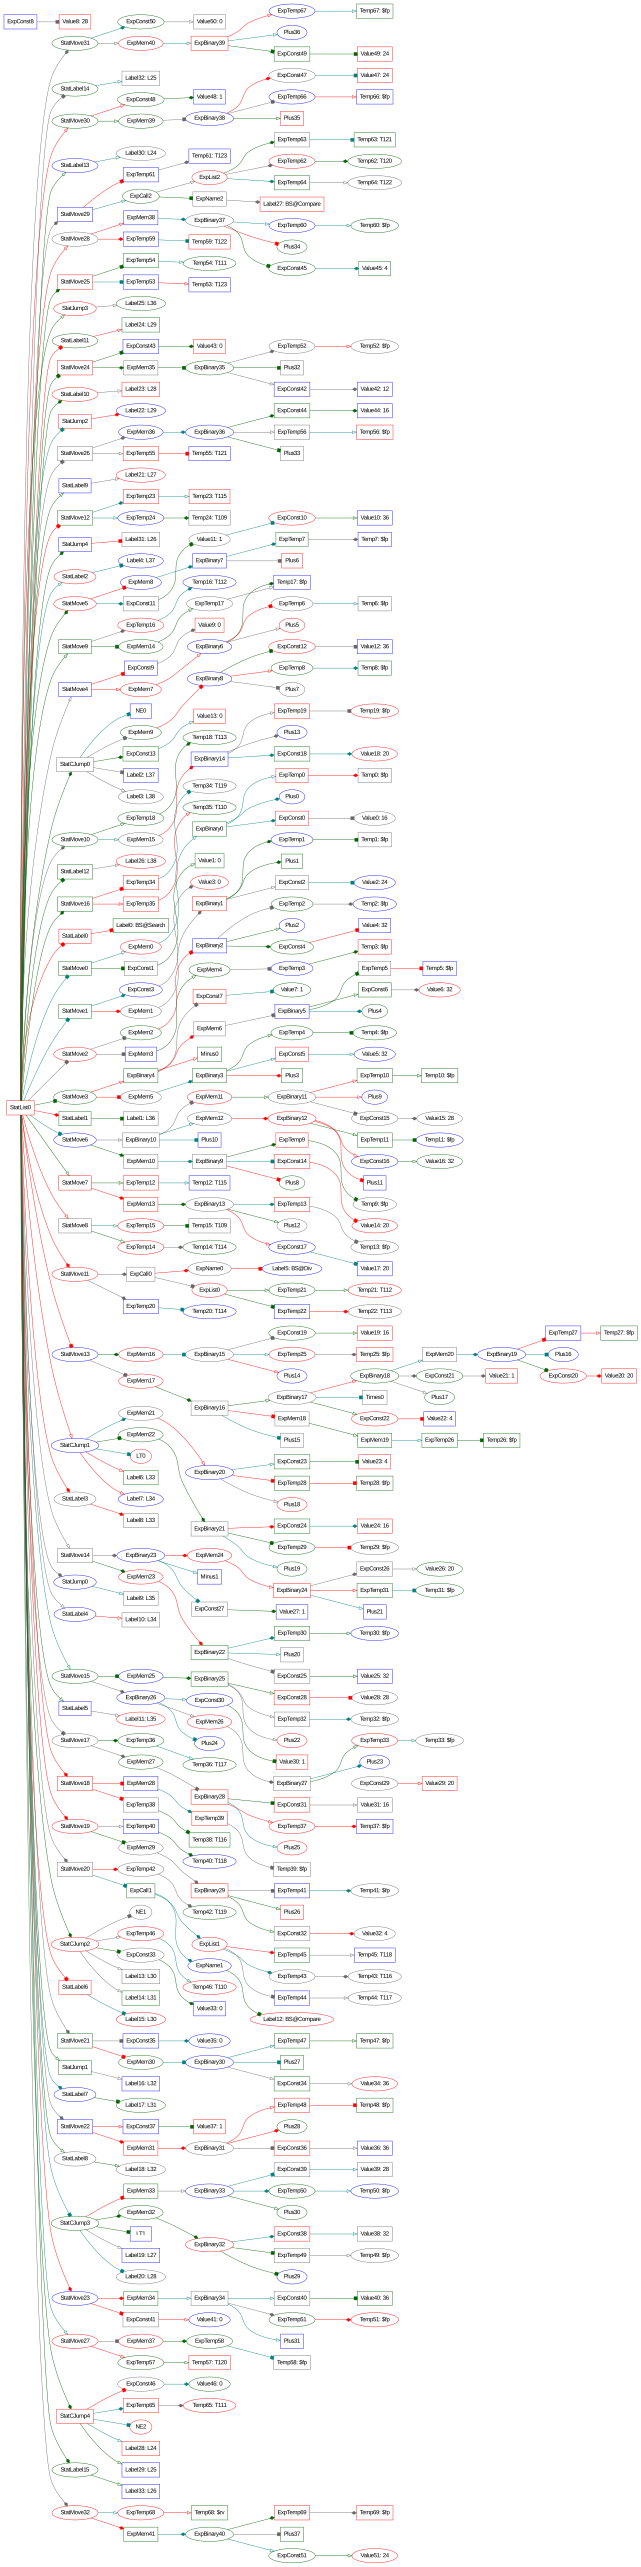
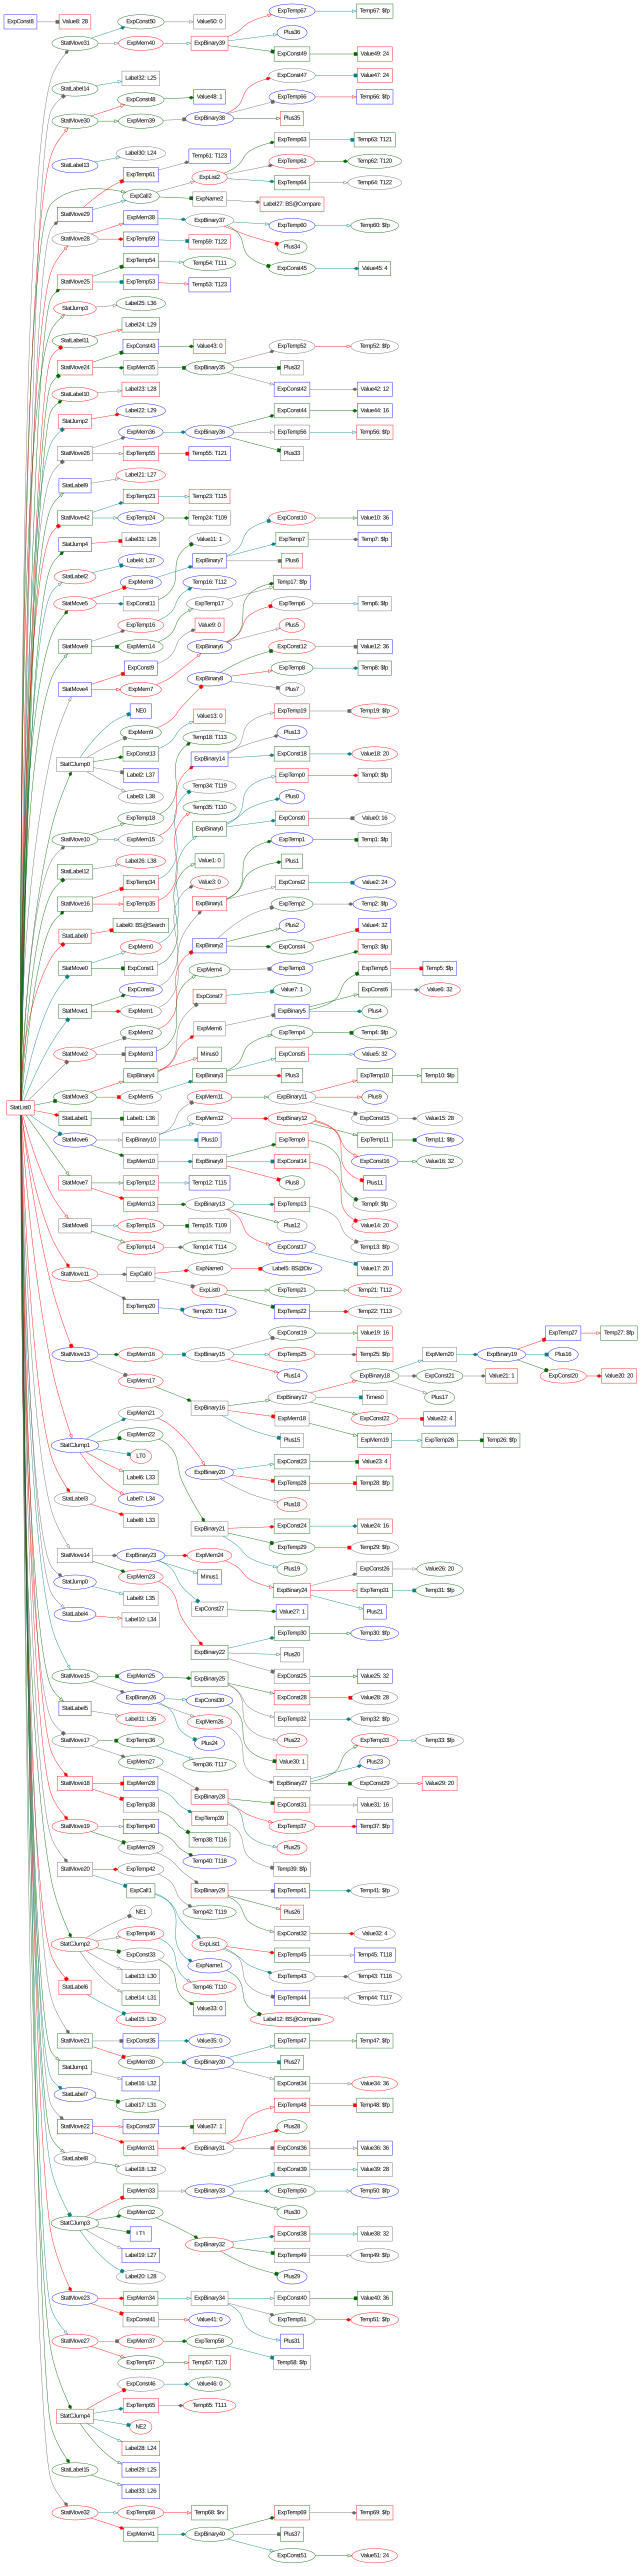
(75, 518) -> (75, 518)
(248, 529) -> (244, 536)
(29, 635) -> (24, 614)
(106, 1001) -> (106, 1001)
(106, 1741) -> (106, 1741)
none -> (329, 1784)
